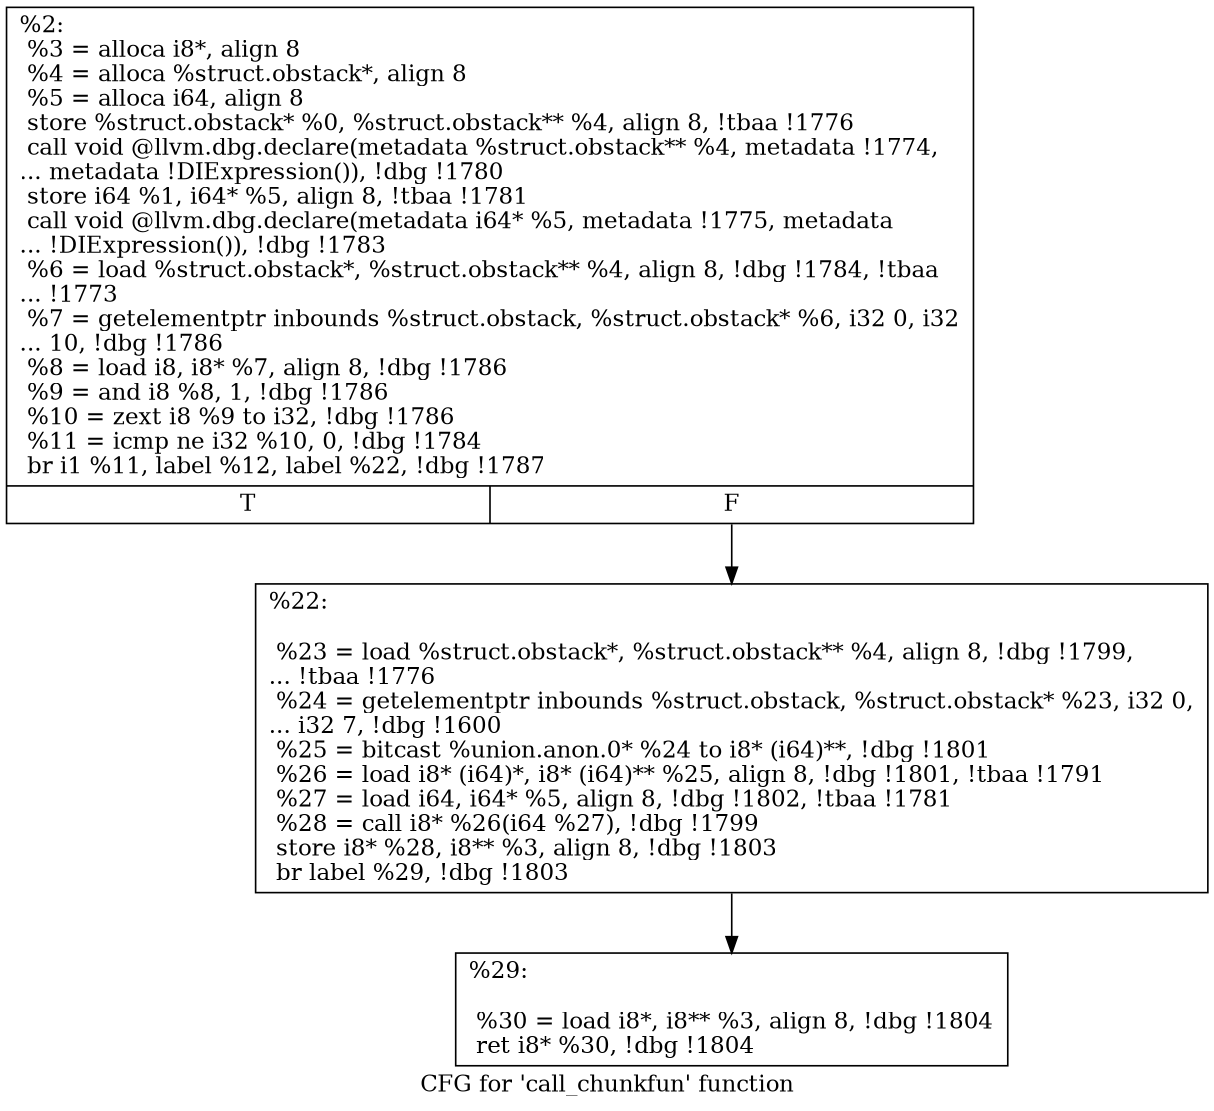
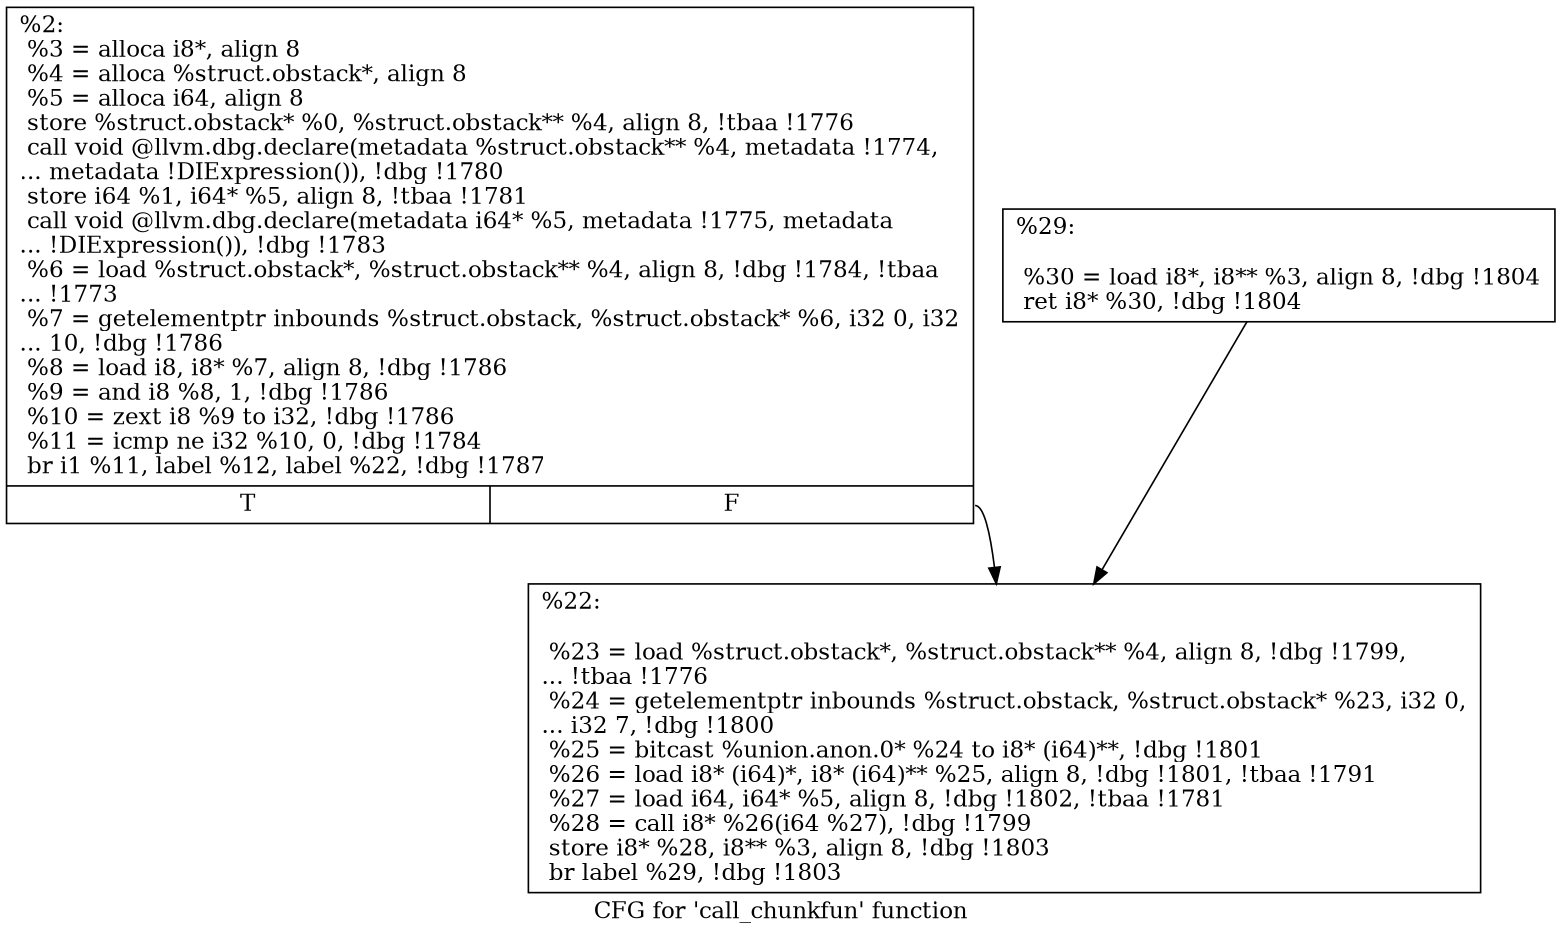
(385, 726) -> (658, 726)
(732, 915) -> (1175, 446)
